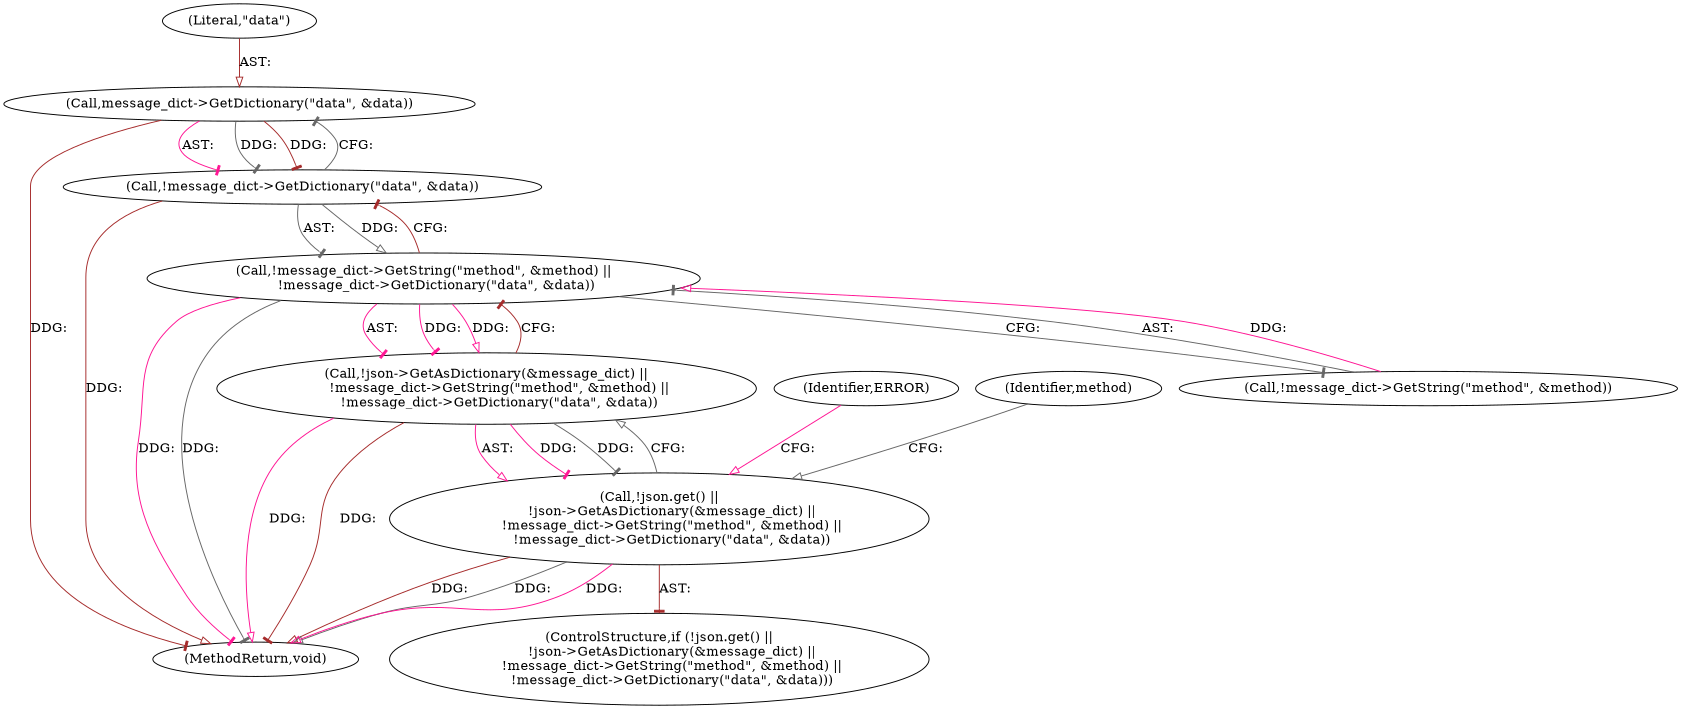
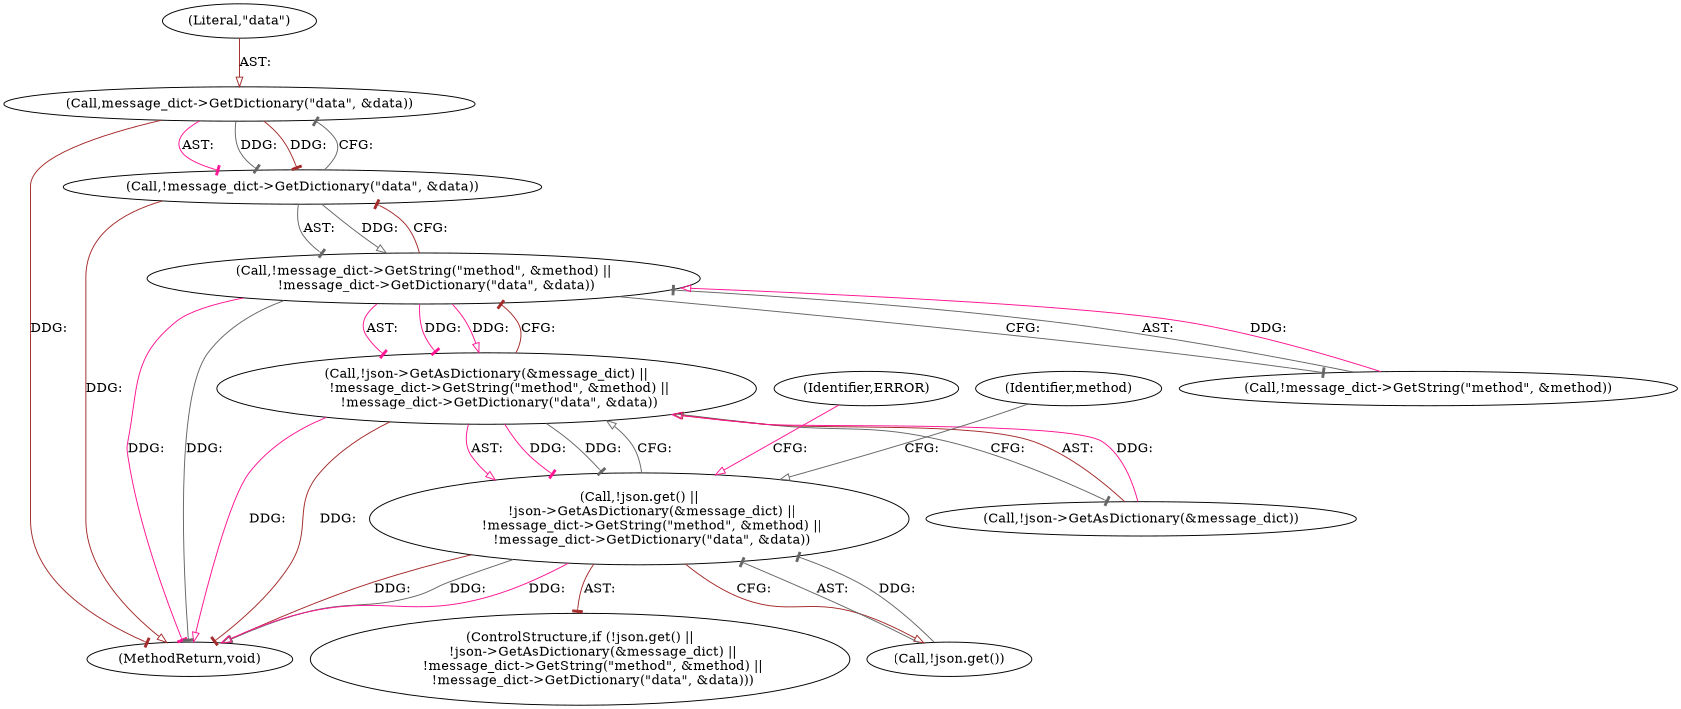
none -> (1141, 519)
none -> (949, 659)
